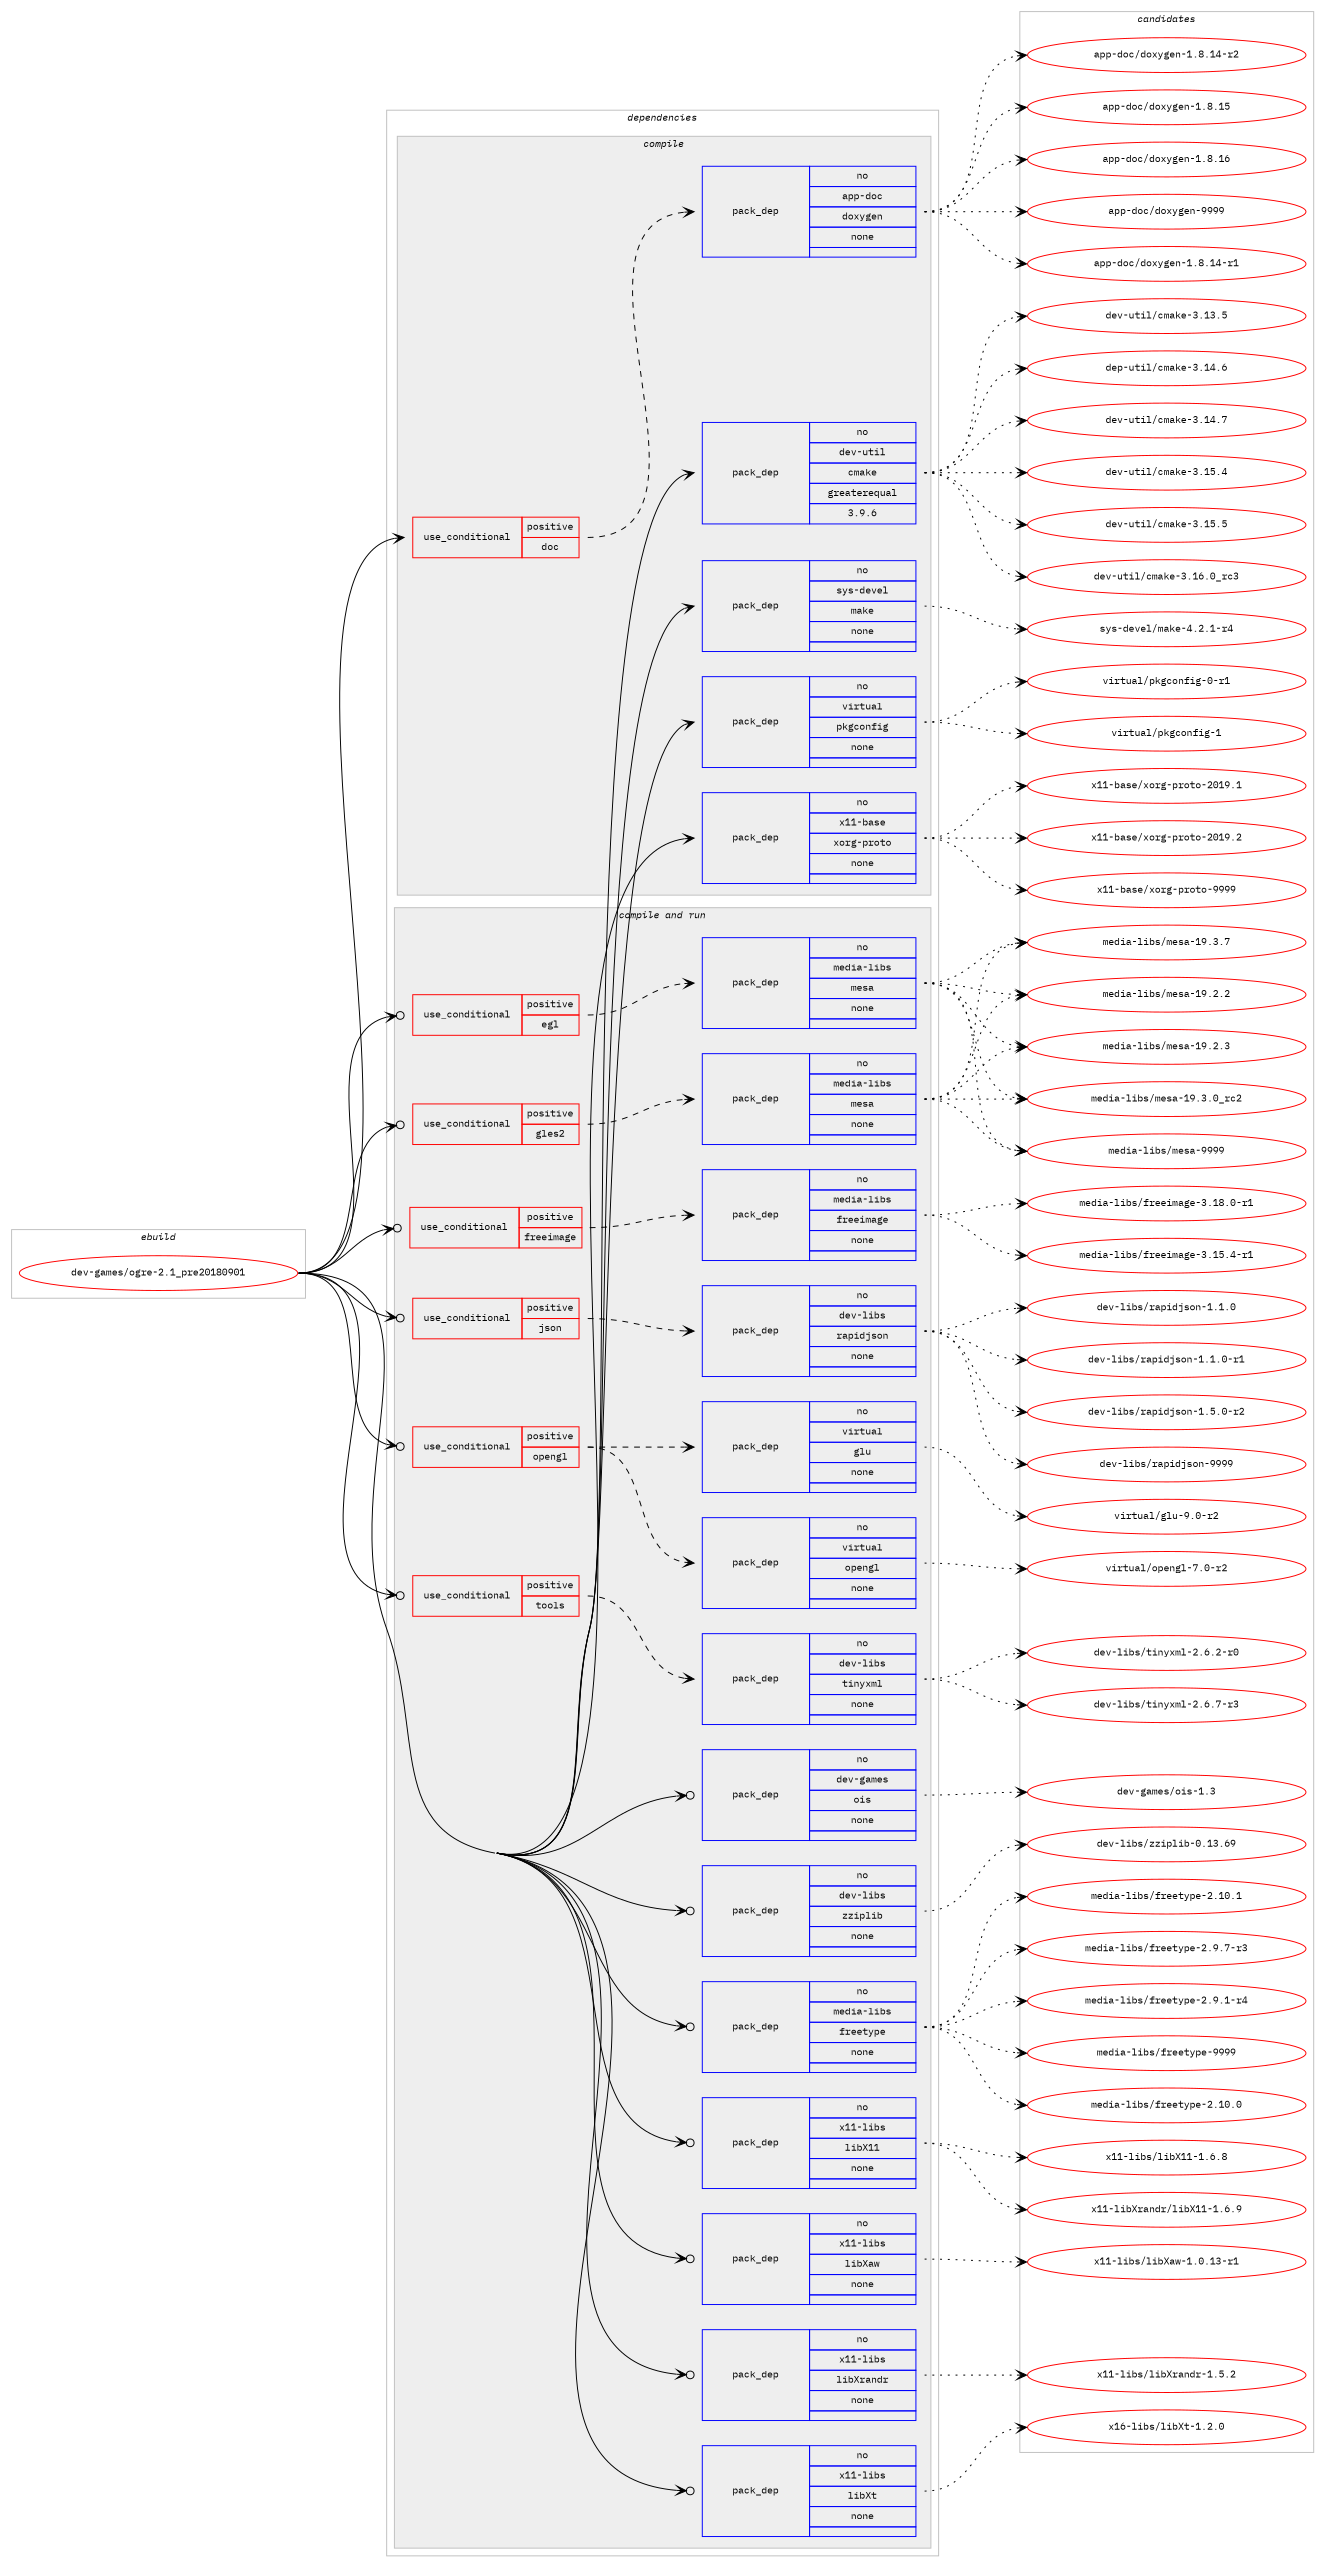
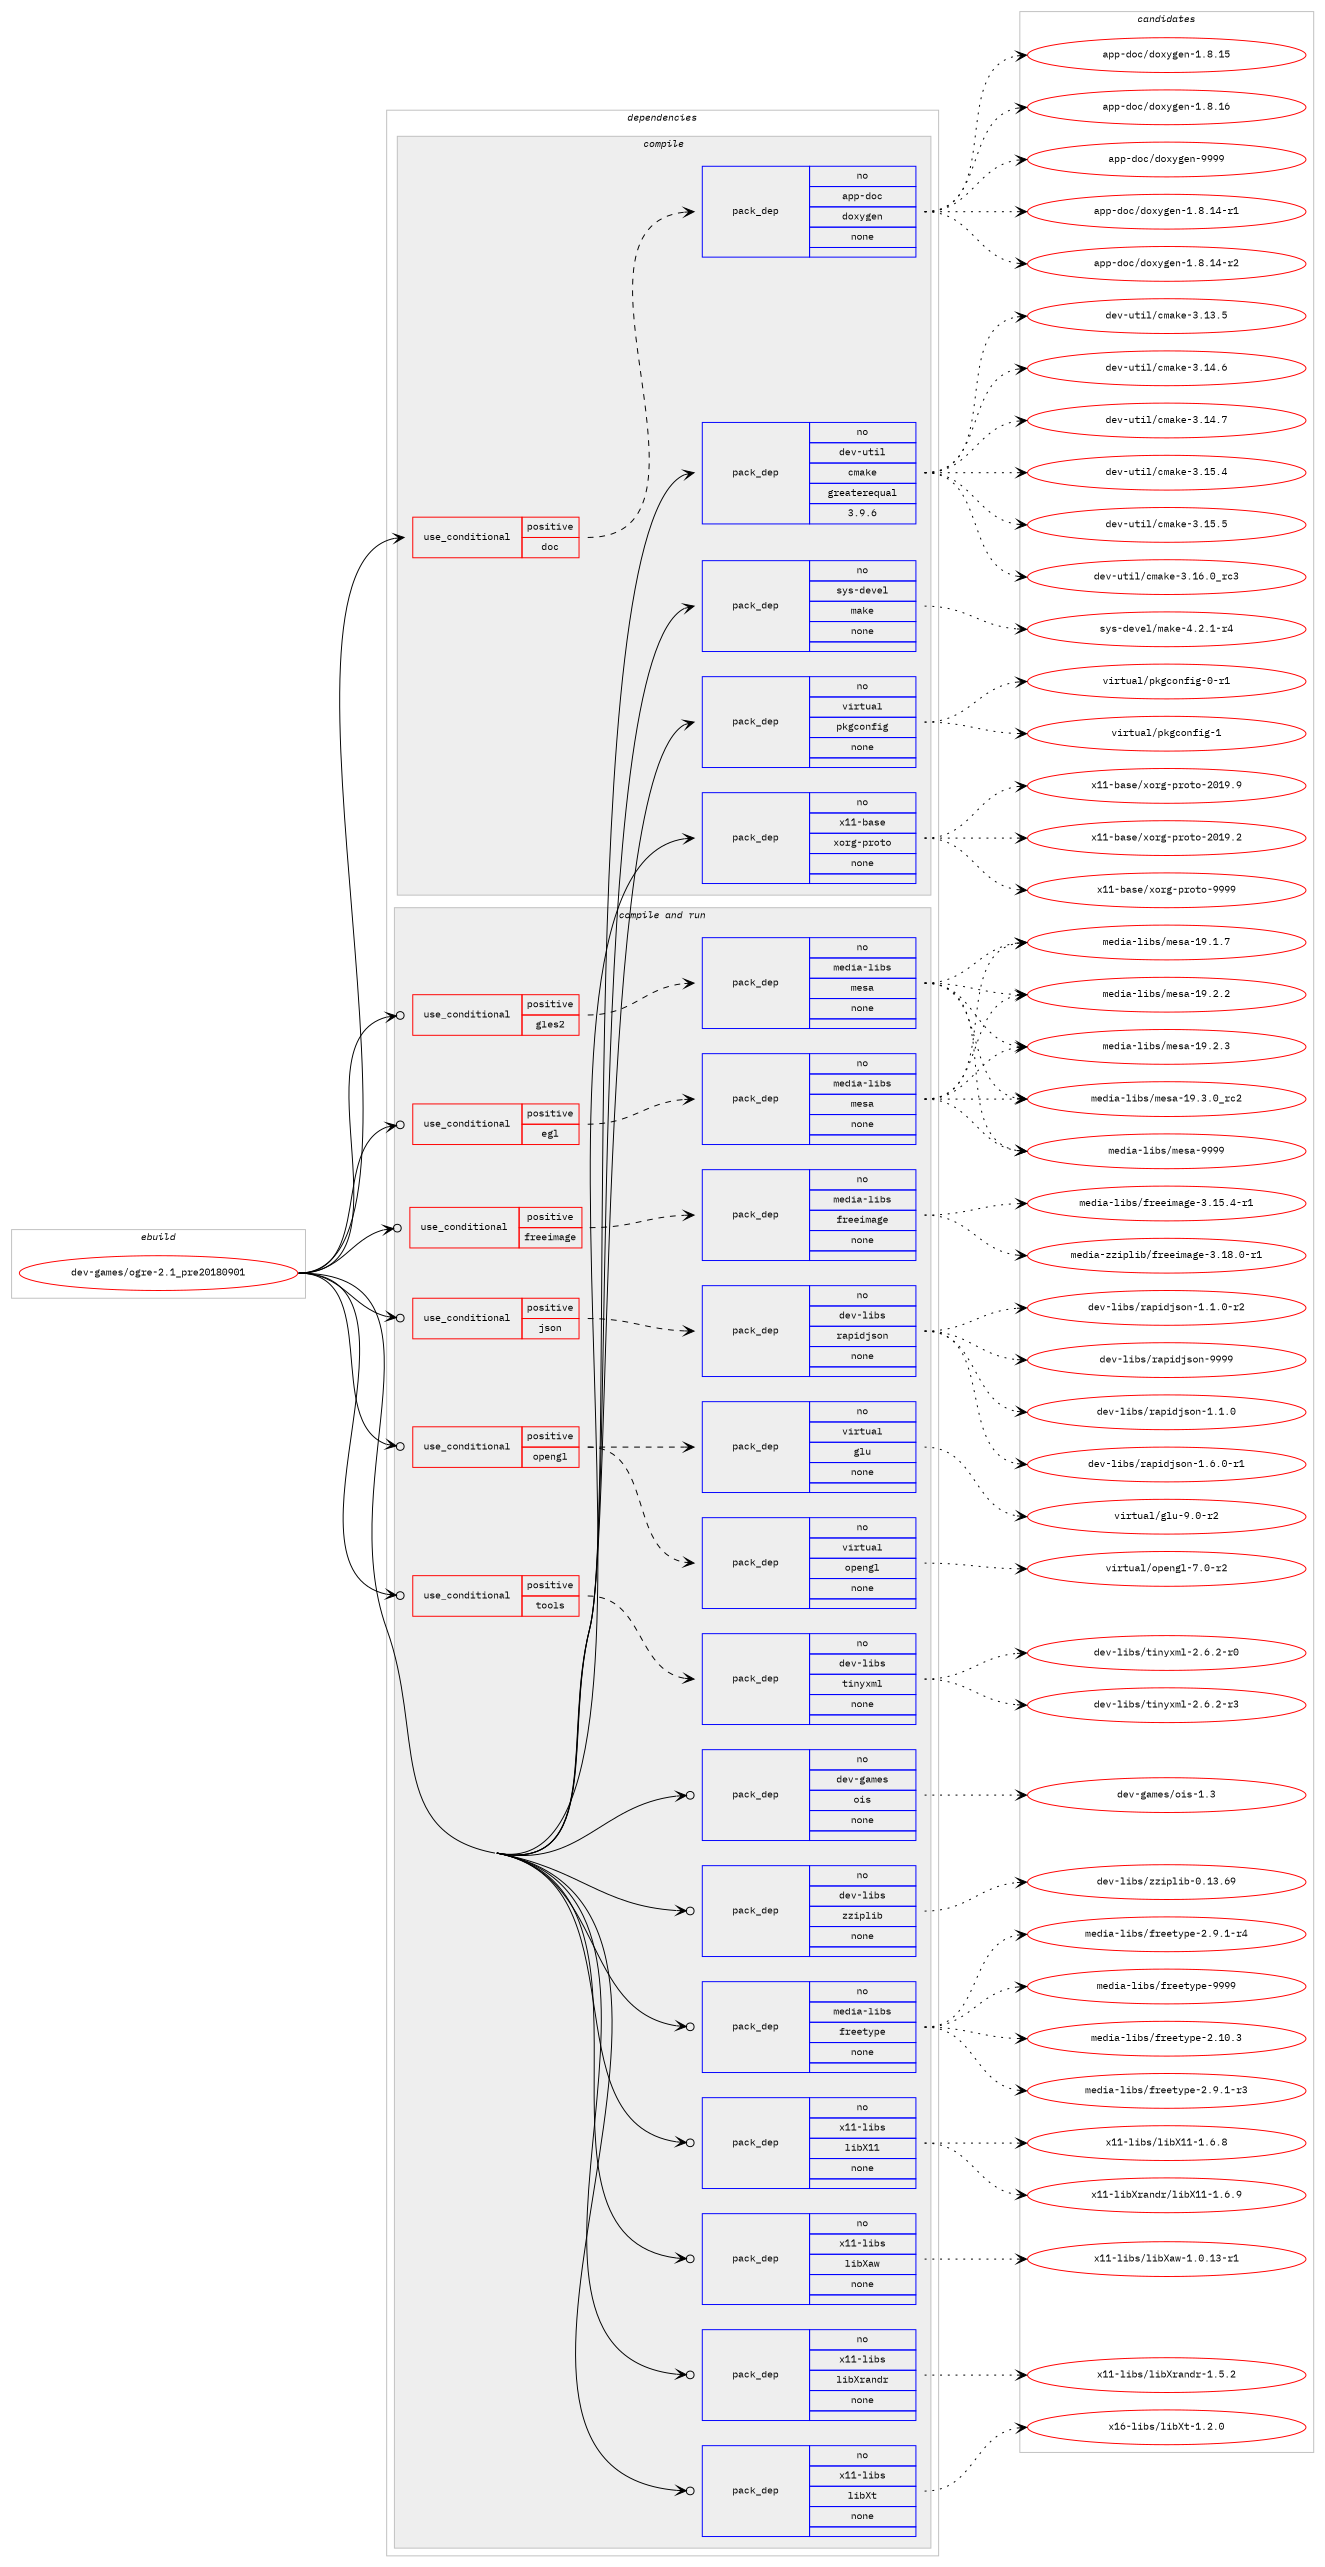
(1167, 368) -> (1167, 368)
(1167, 786) -> (1167, 786)
(1167, 942) -> (1167, 942)
(1167, 1203) -> (1167, 1256)
(1167, 1360) -> (1167, 1464)
(1167, 1412) -> (1167, 1308)
(1167, 1705) -> (1167, 1705)
(1167, 1897) -> none
(1167, 1949) -> (1167, 2091)
(1167, 2105) -> (1167, 2039)
